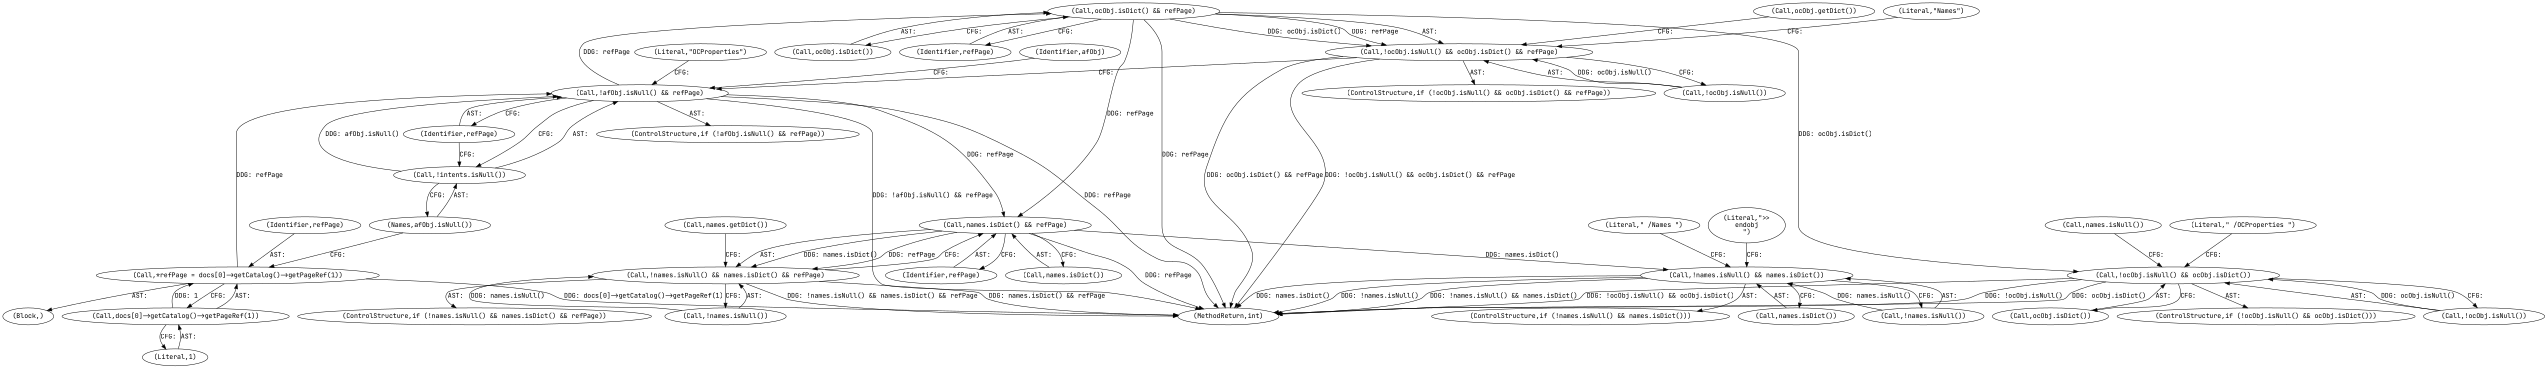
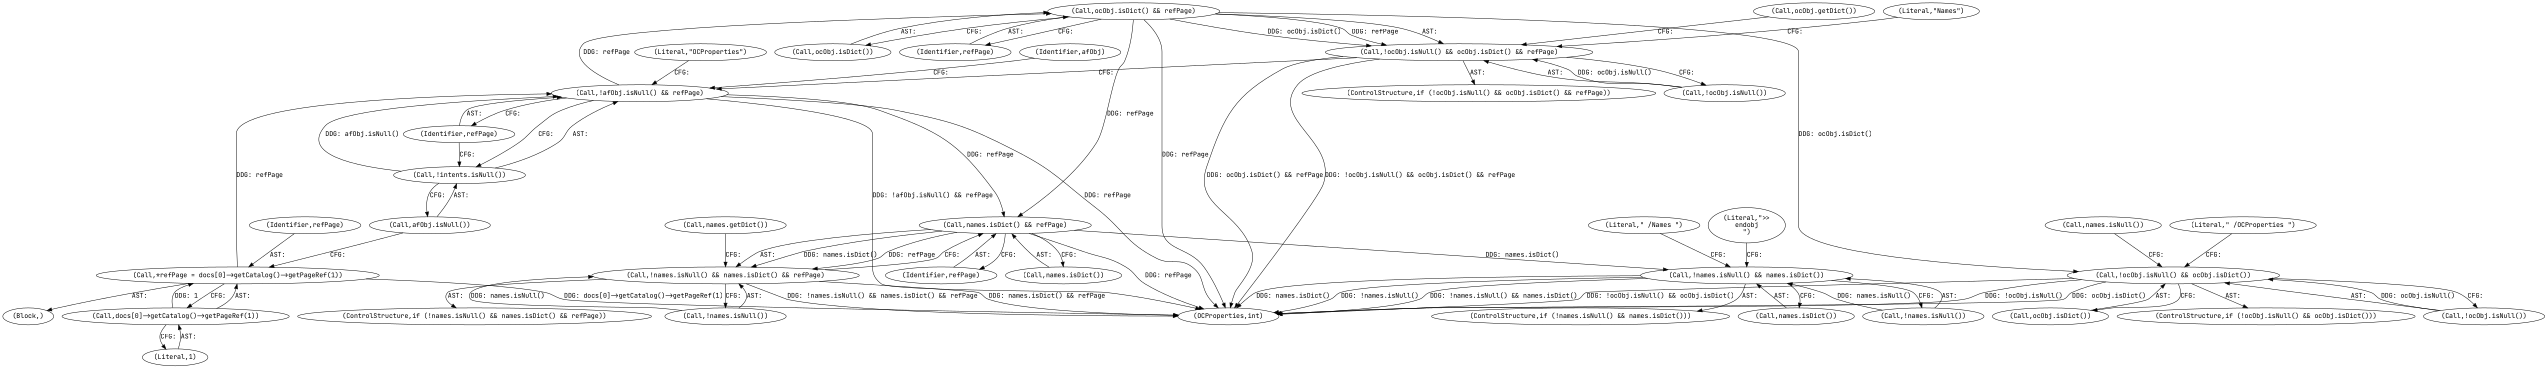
(728, 134) -> none
(430, 225) -> (430, 225)
(1228, 316) -> (1228, 316)
